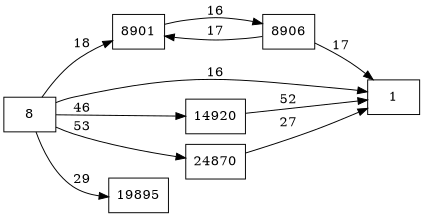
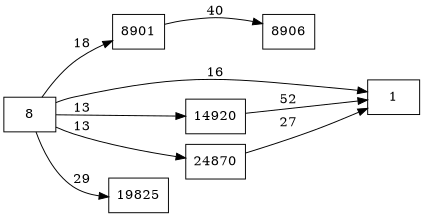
(216, 11) -> (216, 11)
(218, 40) -> none
(341, 57) -> none
(82, 108) -> (82, 108)
(82, 127) -> (82, 127)
(139, 195) -> (139, 195)
